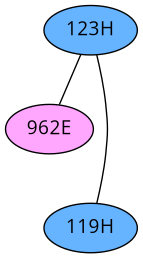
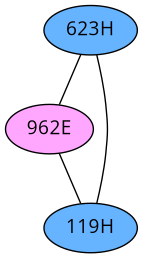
(91, 30) -> (91, 30)
none -> (70, 178)
